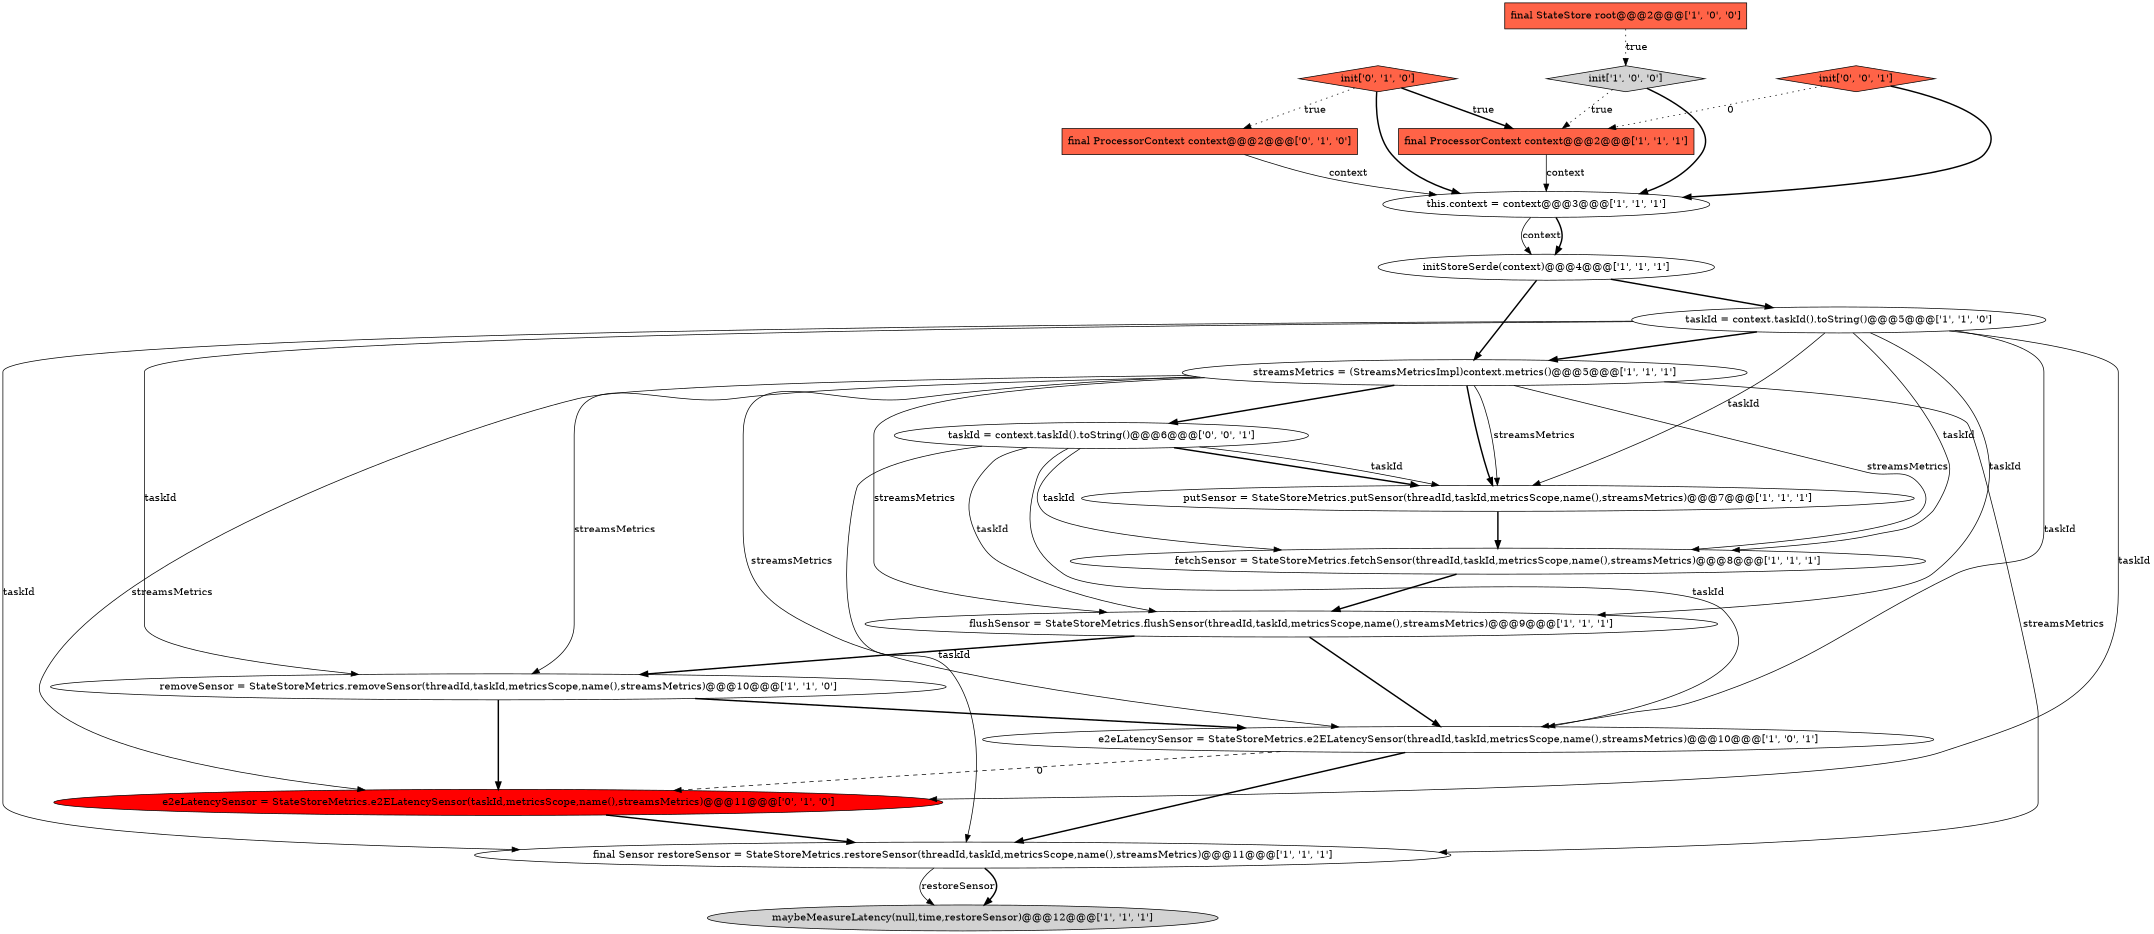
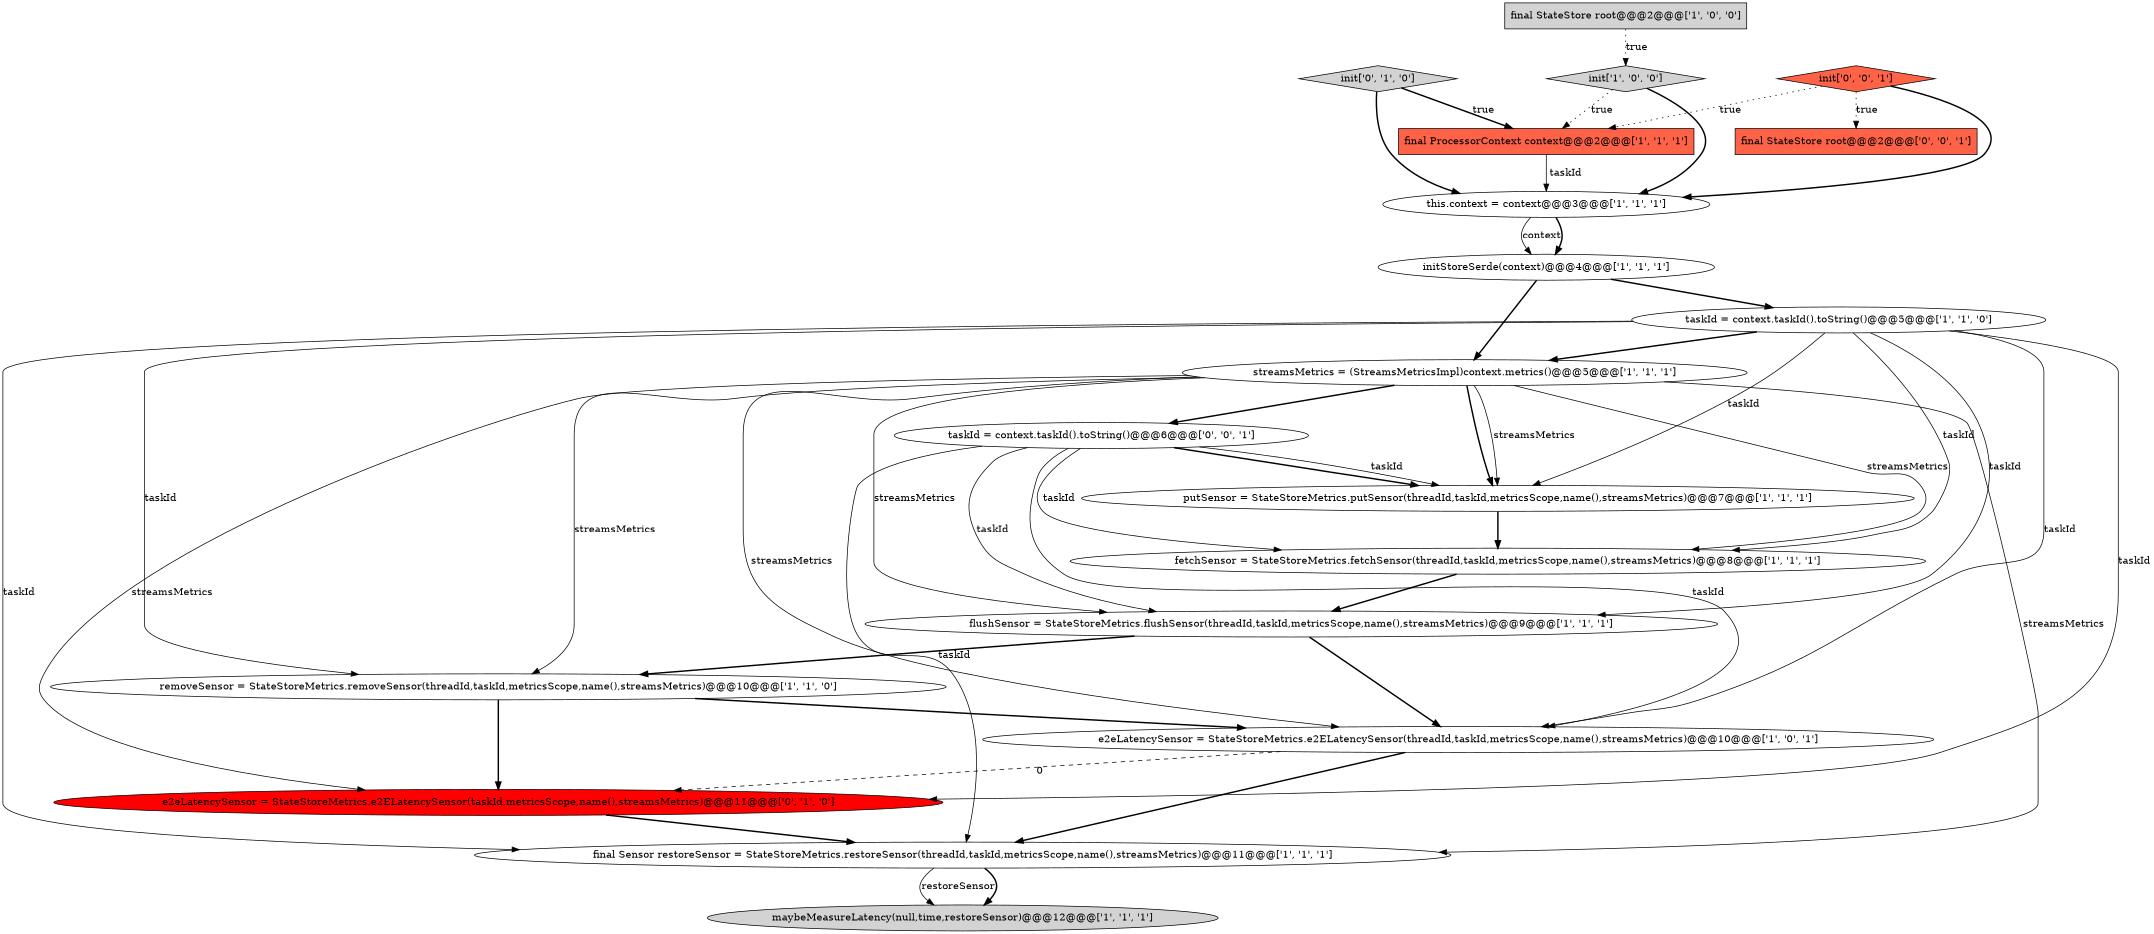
(1626, 16) -> (1626, 16)
(1378, 79) -> (1378, 79)
(1731, 110) -> (1731, 110)
(1210, 142) -> none
none -> (1856, 142)
(1566, 173) -> (1566, 173)
